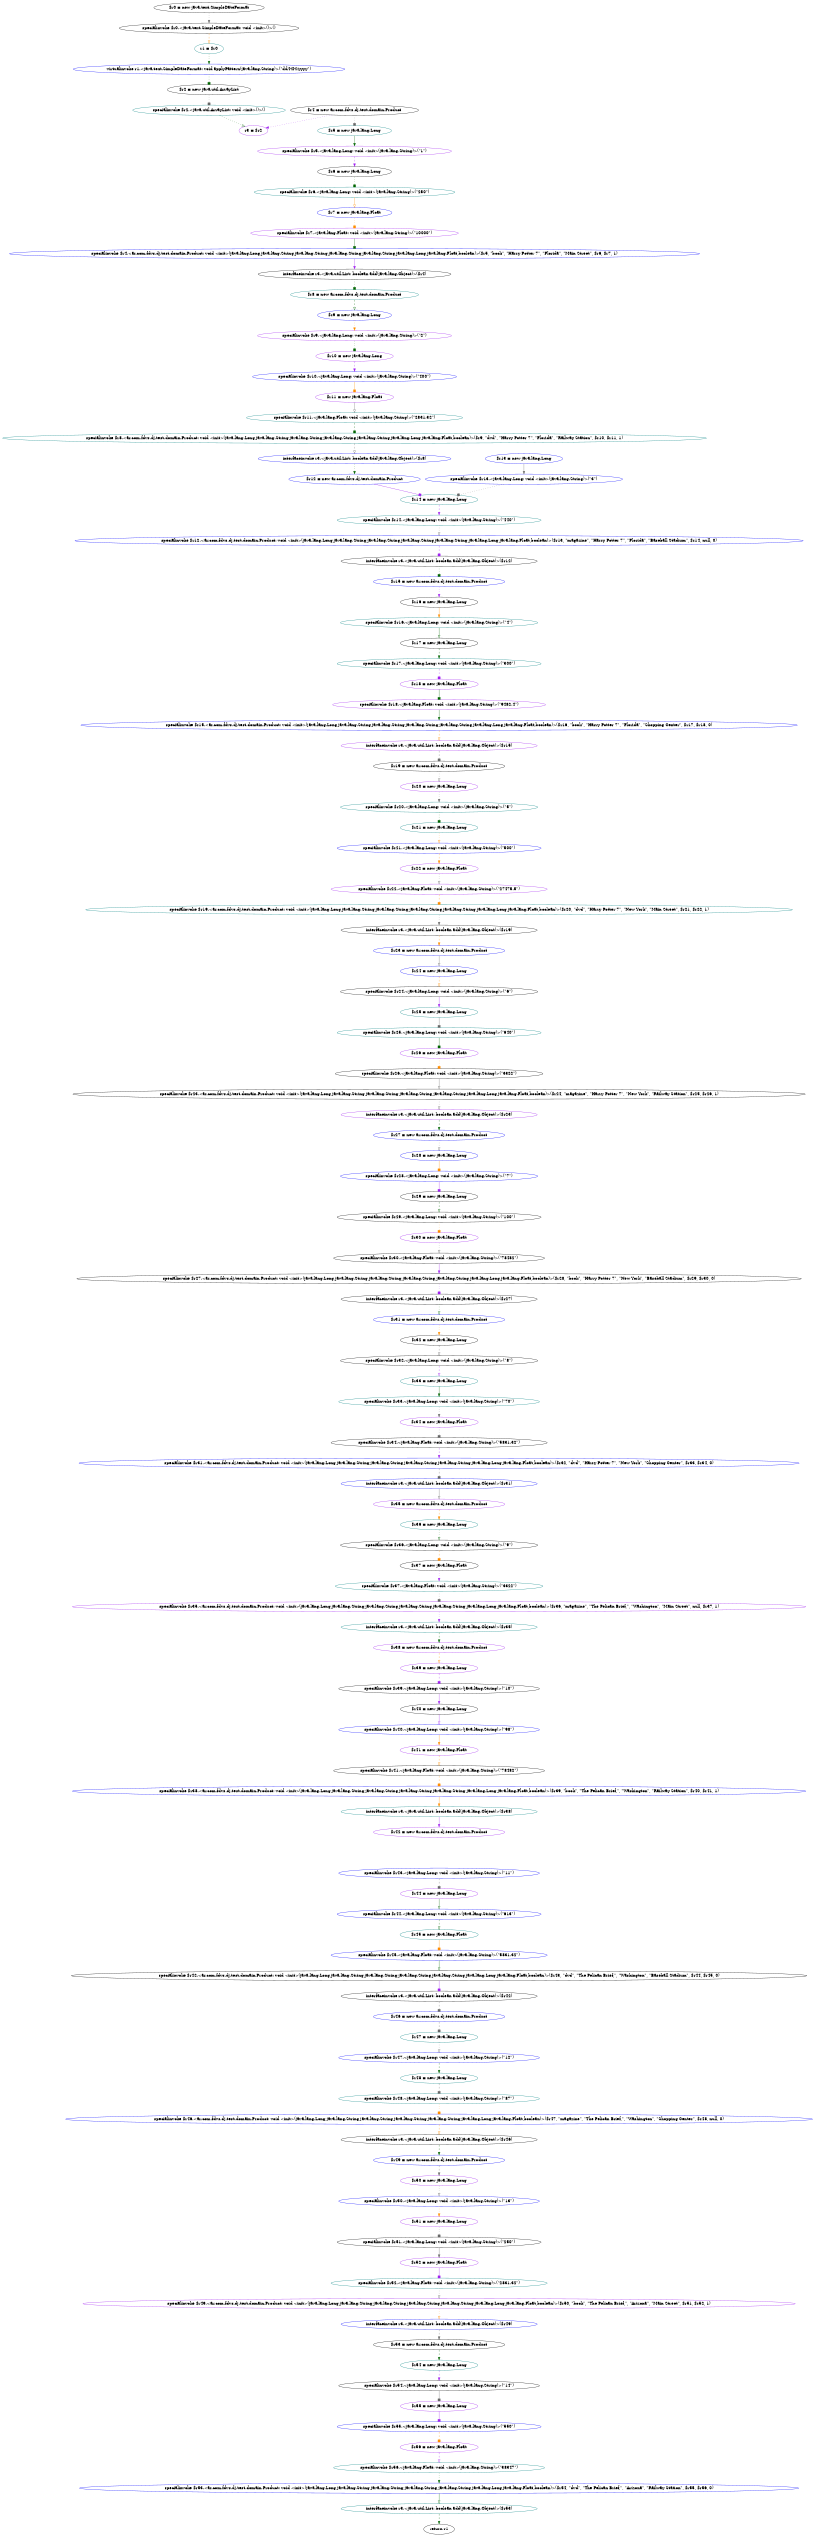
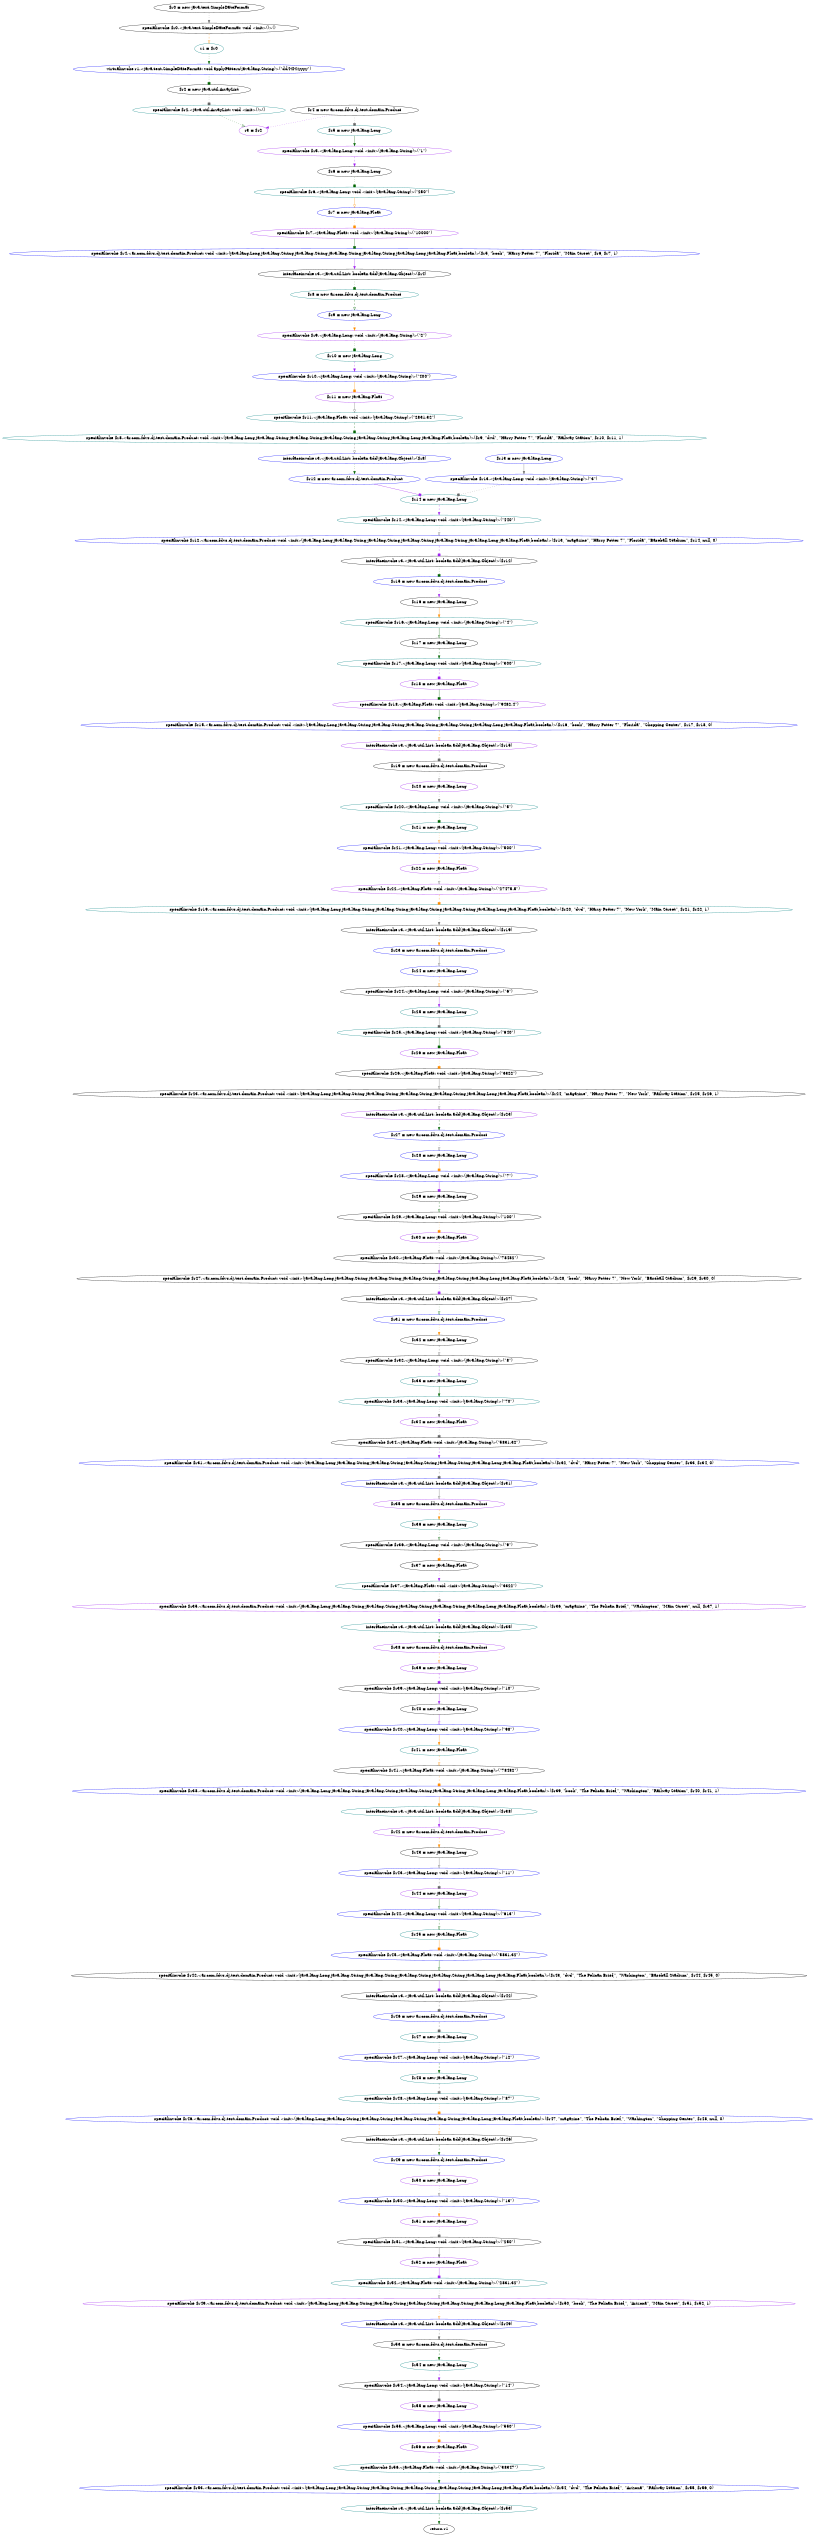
(355, 356) -> (355, 356)
(439, 1750) -> (439, 1750)
none -> (439, 1853)
